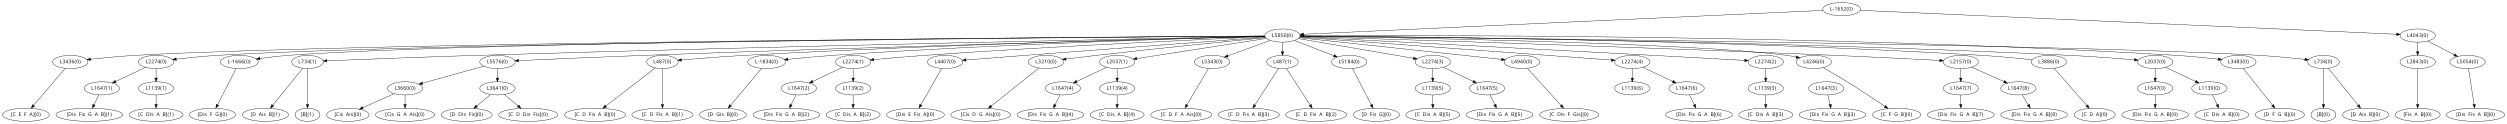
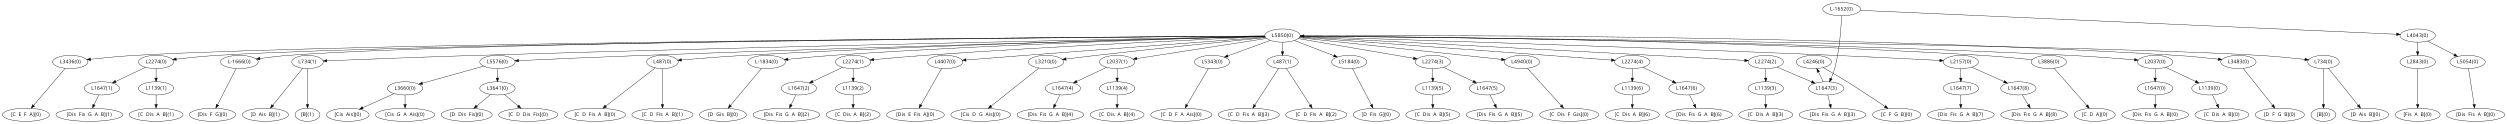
(1563, 22) -> (1838, 51)
(1548, 42) -> (1821, 77)
none -> (1794, 74)
none -> (1632, 115)
